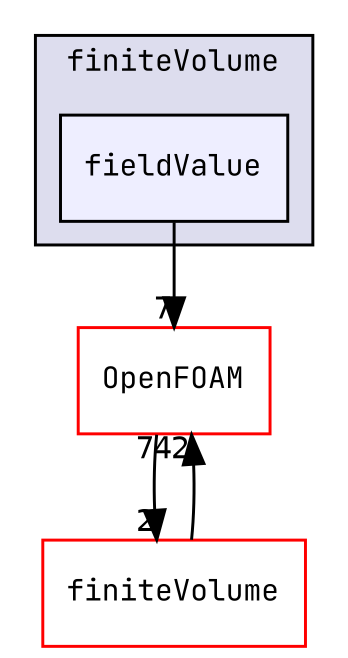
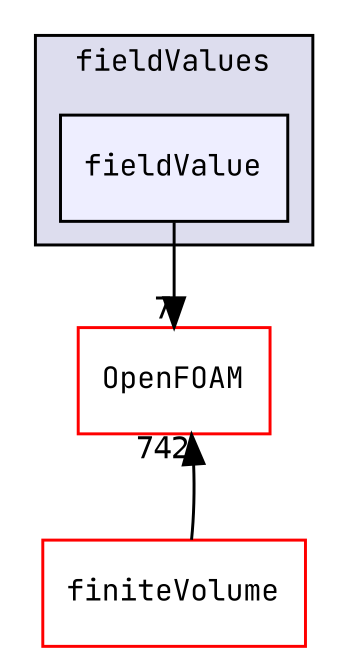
(174, 63) -> (174, 63)
(154, 472) -> none
